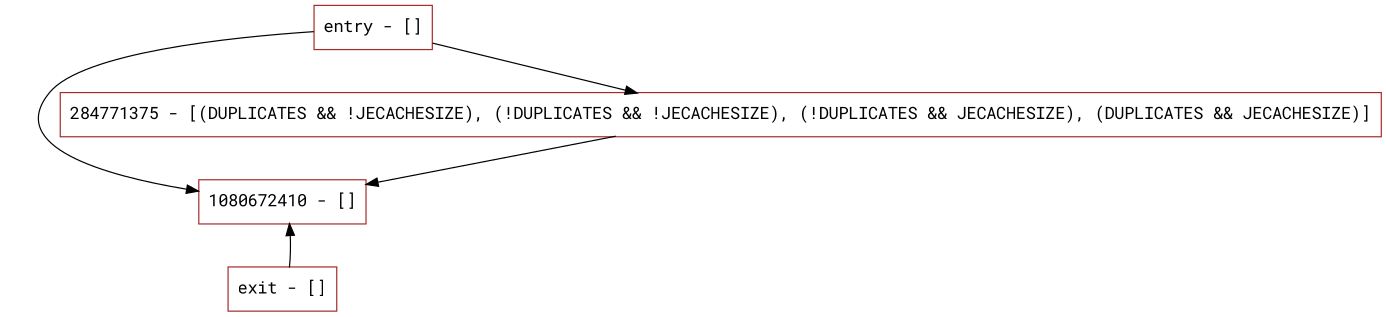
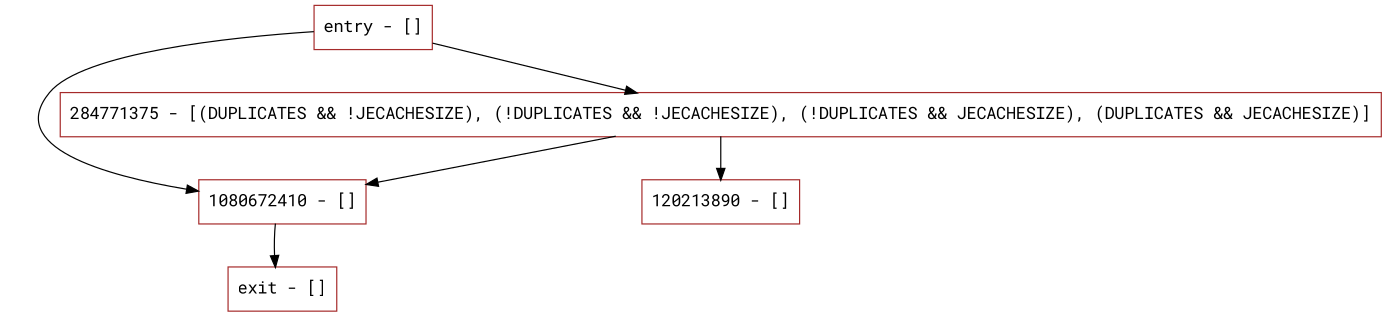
none -> (721, 202)
(290, 252) -> (274, 240)
